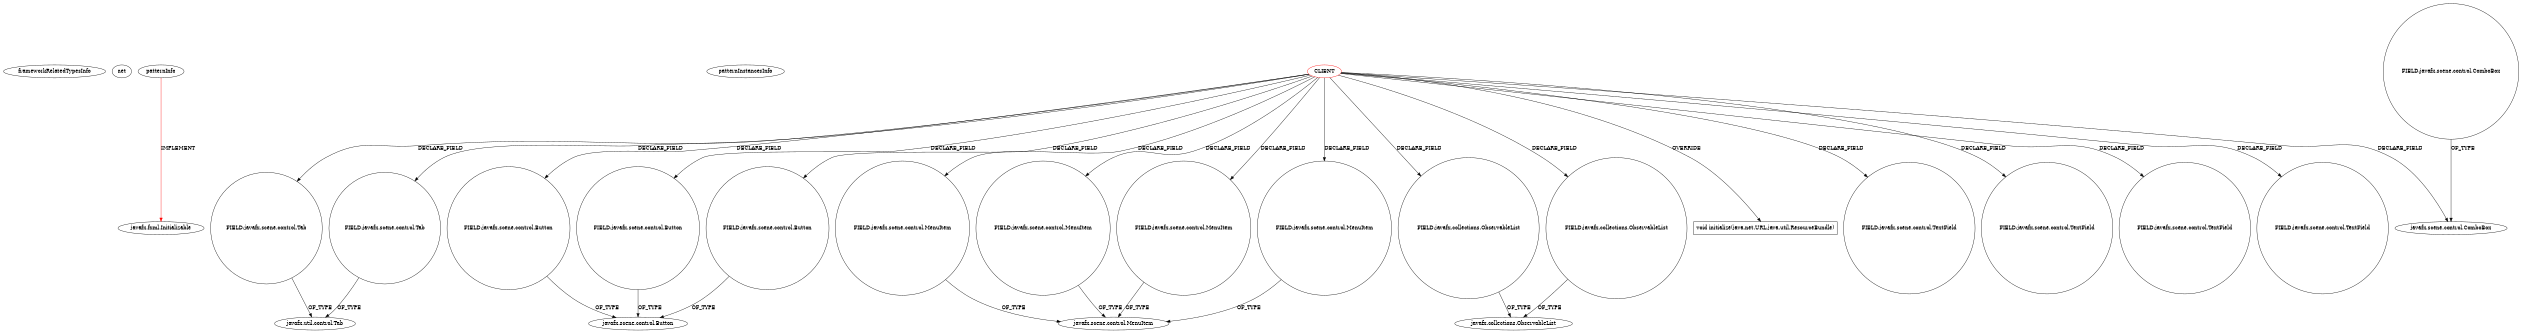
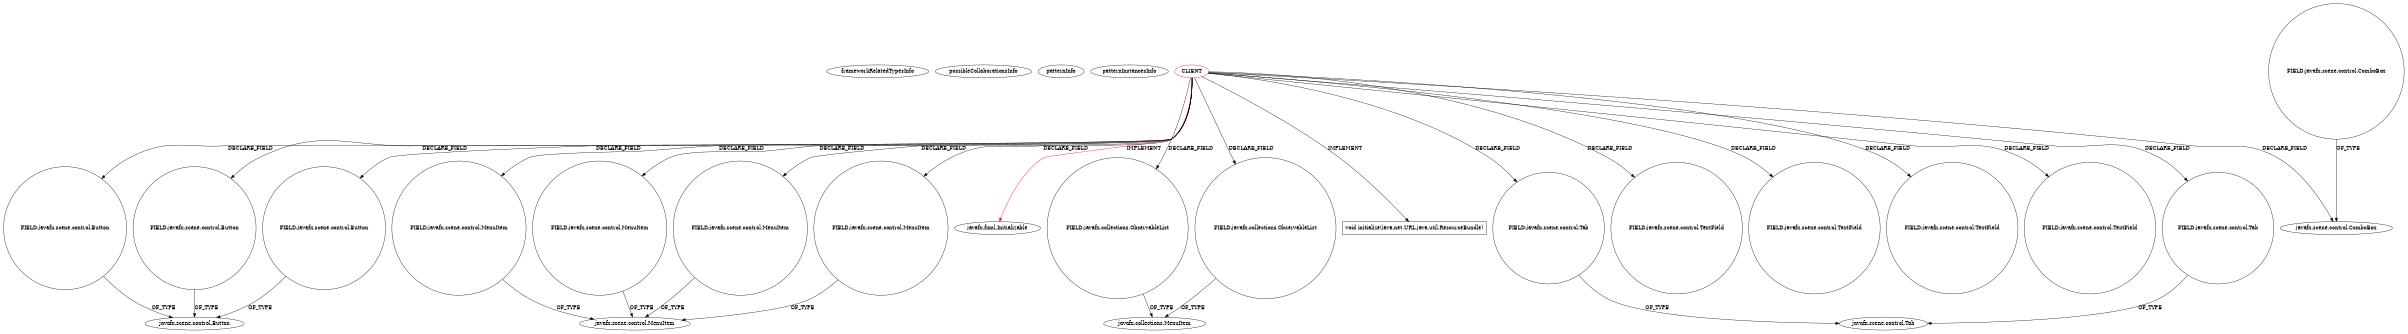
(122, 71) -> (983, 71)
(161, 148) -> (1103, 149)
(1687, 148) -> (1345, 148)
(315, 324) -> (1883, 324)
(1514, 324) -> (1155, 324)
